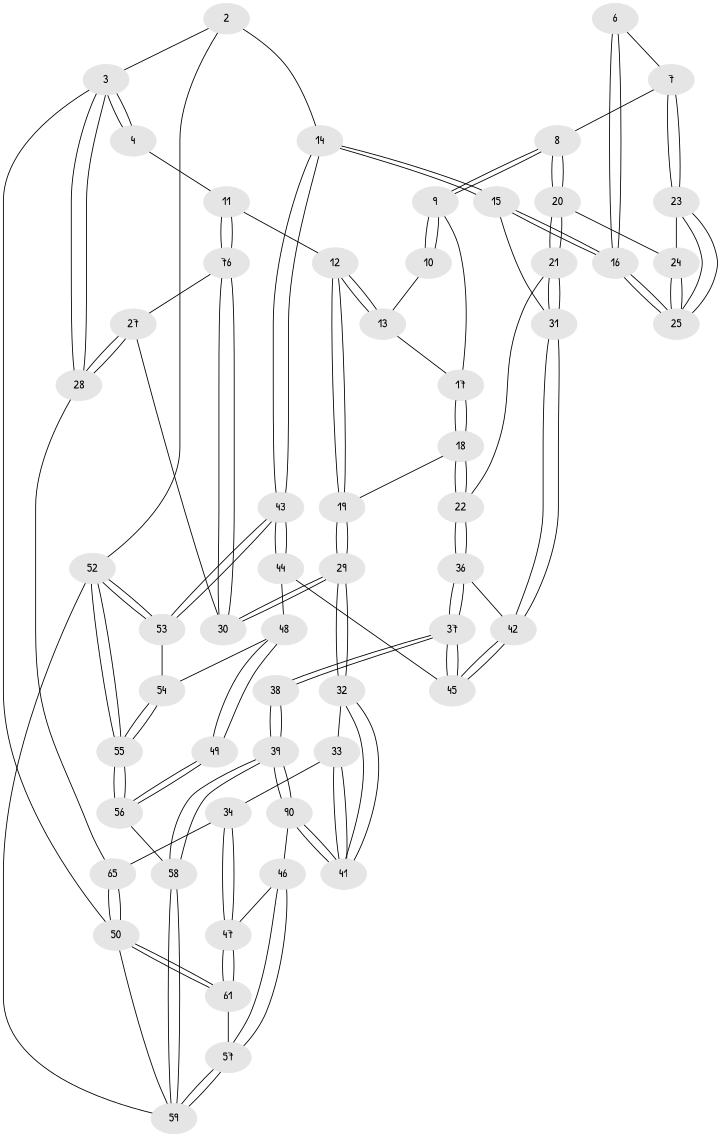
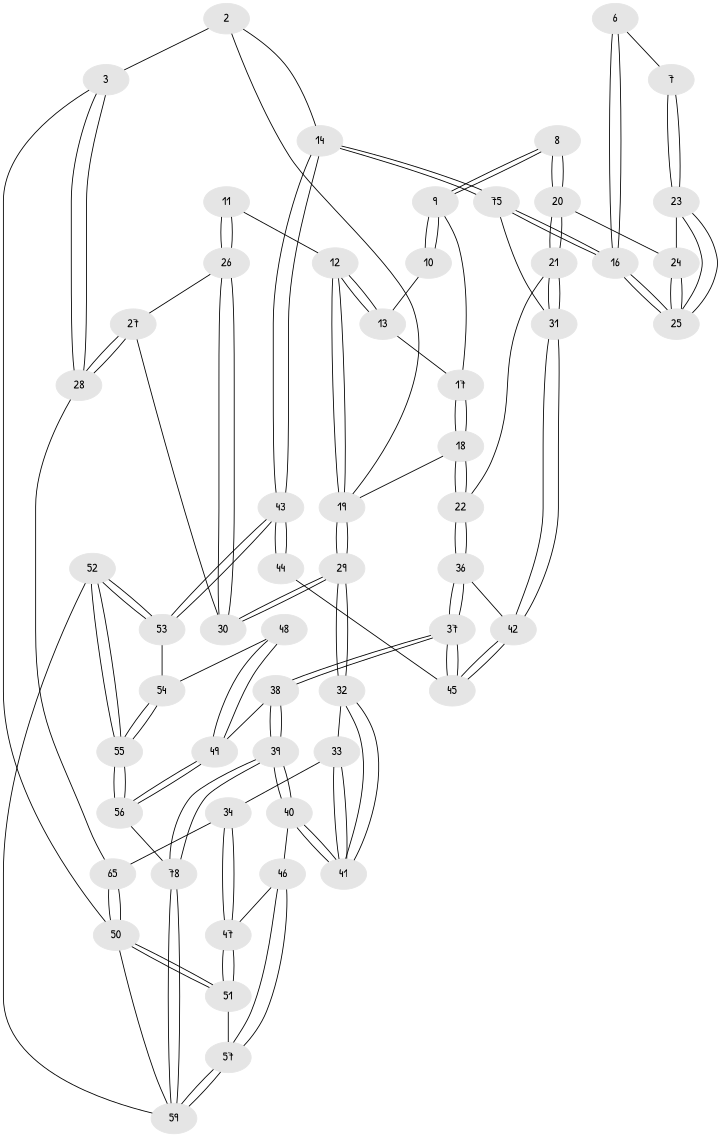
(626, 104) -> none
(133, 141) -> none
(496, 202) -> (496, 202)
(227, 263) -> (227, 263)
(180, 304) -> (377, 255)
(283, 599) -> none
none -> (245, 721)
(289, 813) -> (289, 813)
(174, 874) -> (174, 874)
(228, 996) -> (228, 996)
